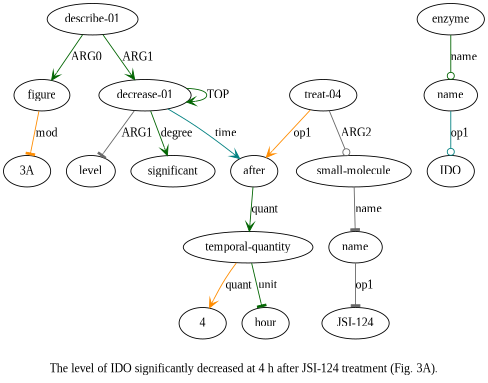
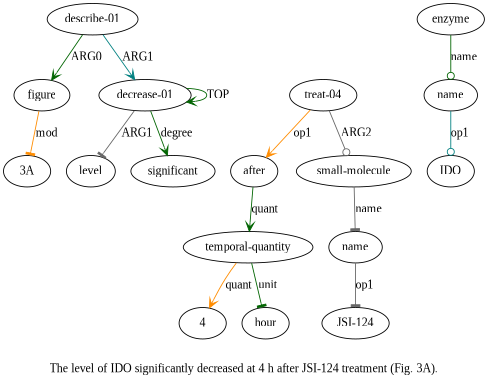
(116, 54) -> (116, 54)
(201, 130) -> none
